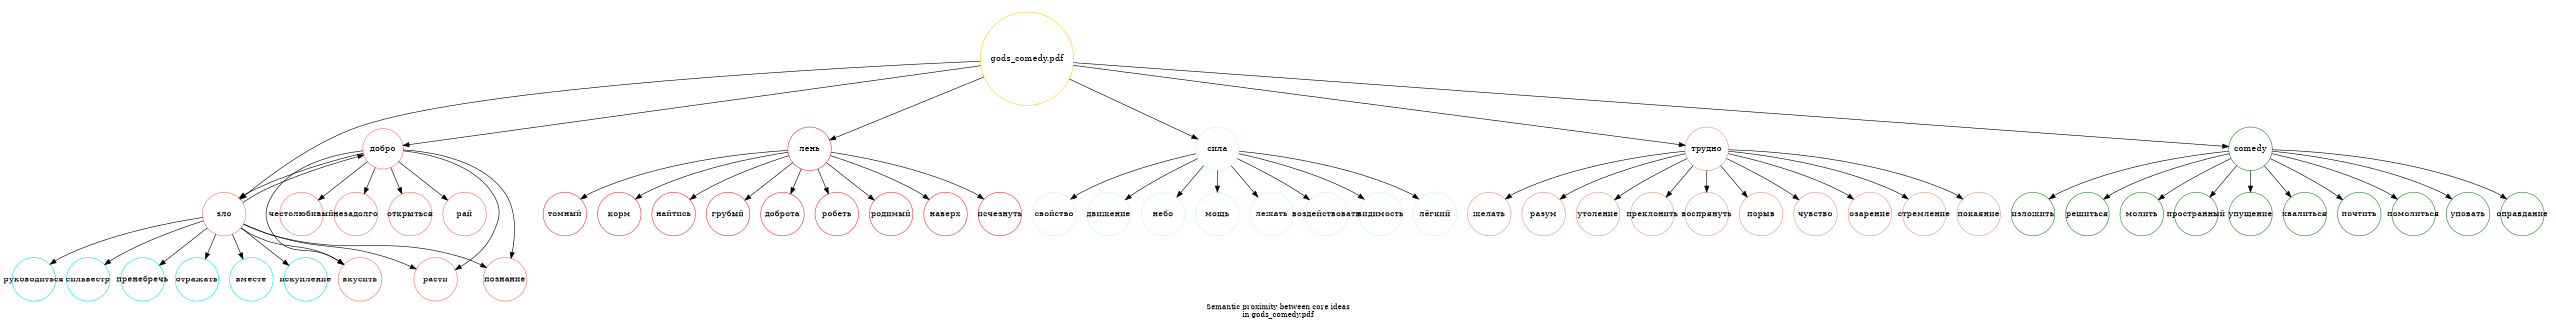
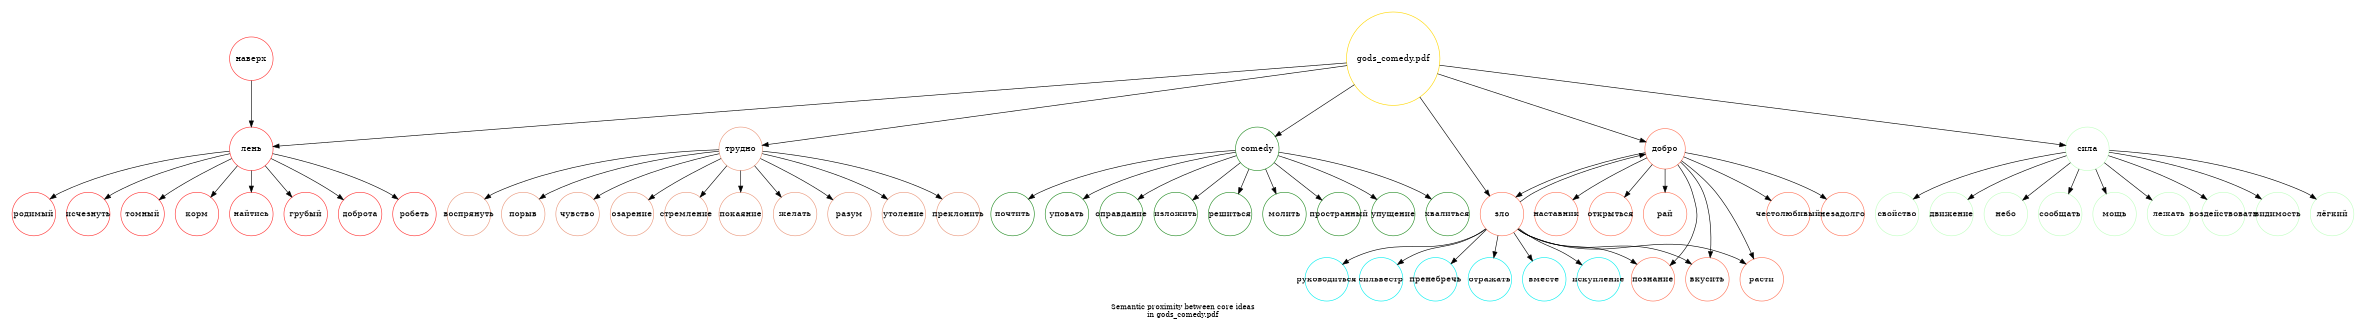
(878, 173) -> (251, 101)
none -> (1556, 214)
none -> (2060, 214)
(2414, 214) -> none
